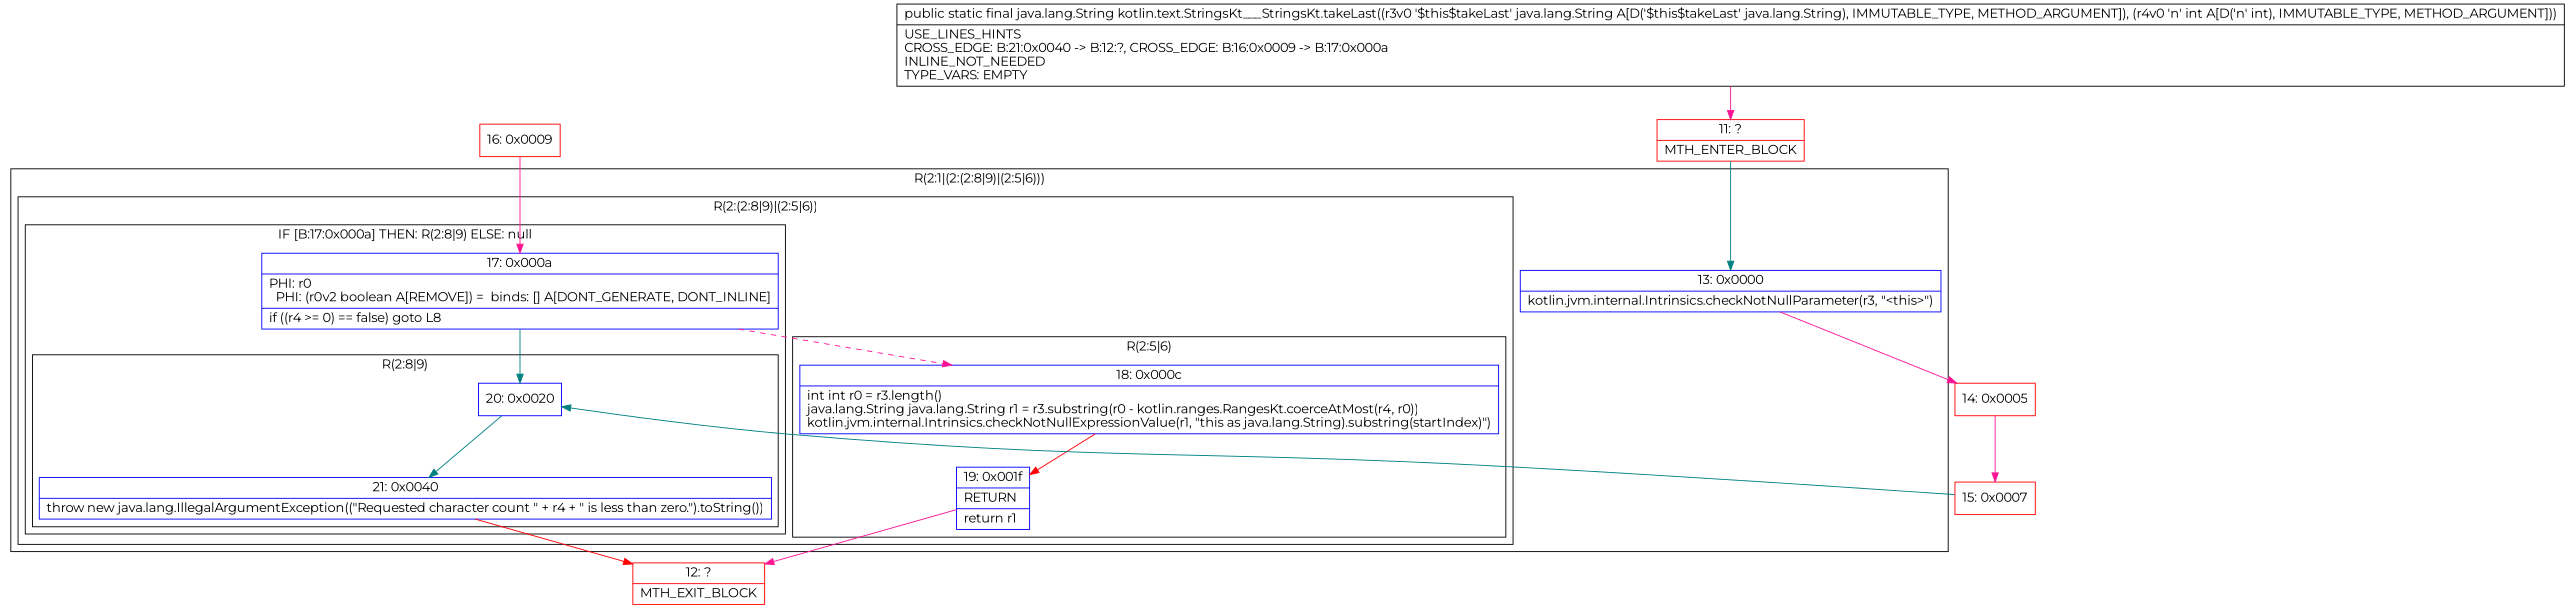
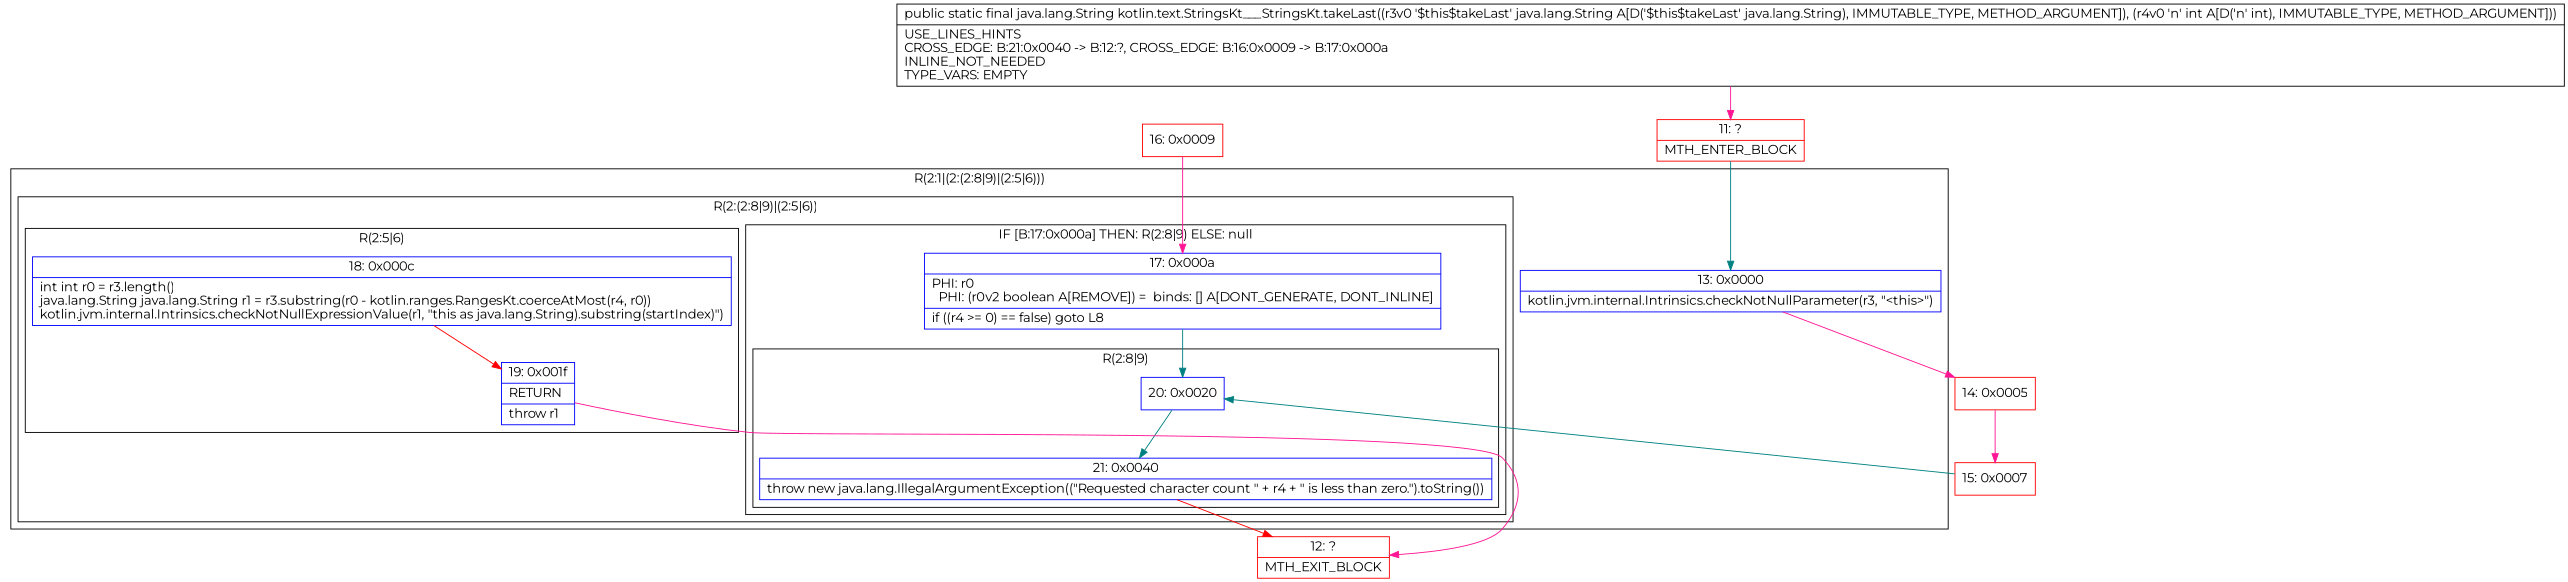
(841, 346) -> none
(990, 519) -> (534, 414)
